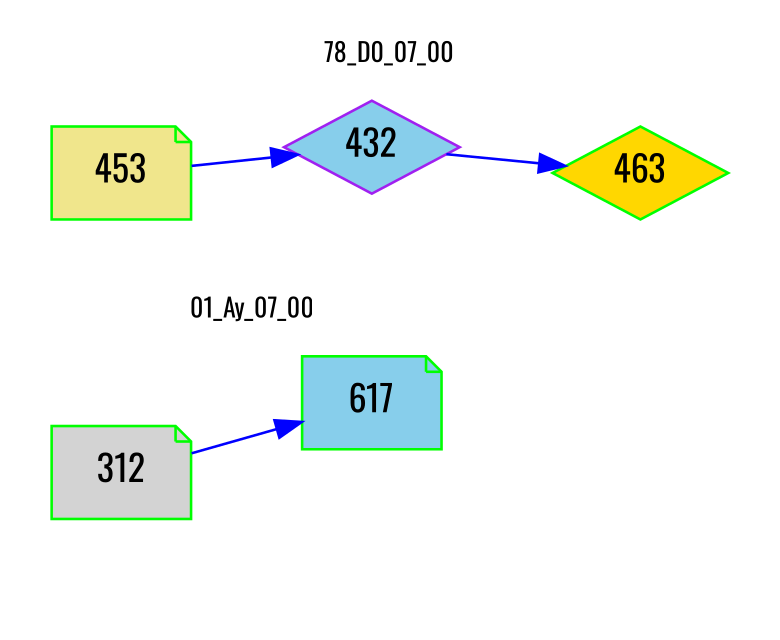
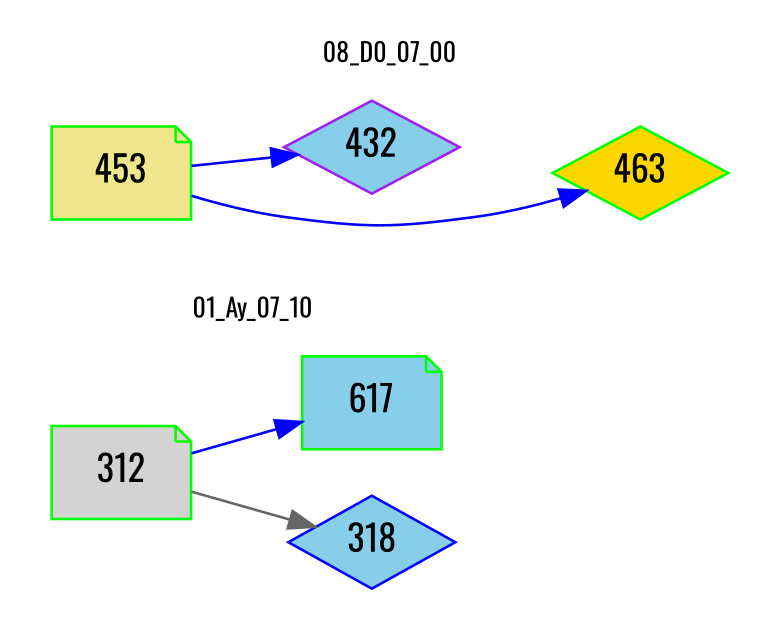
(390, 56) -> (390, 56)
(493, 159) -> (376, 225)
(253, 311) -> (253, 311)
none -> (372, 542)
